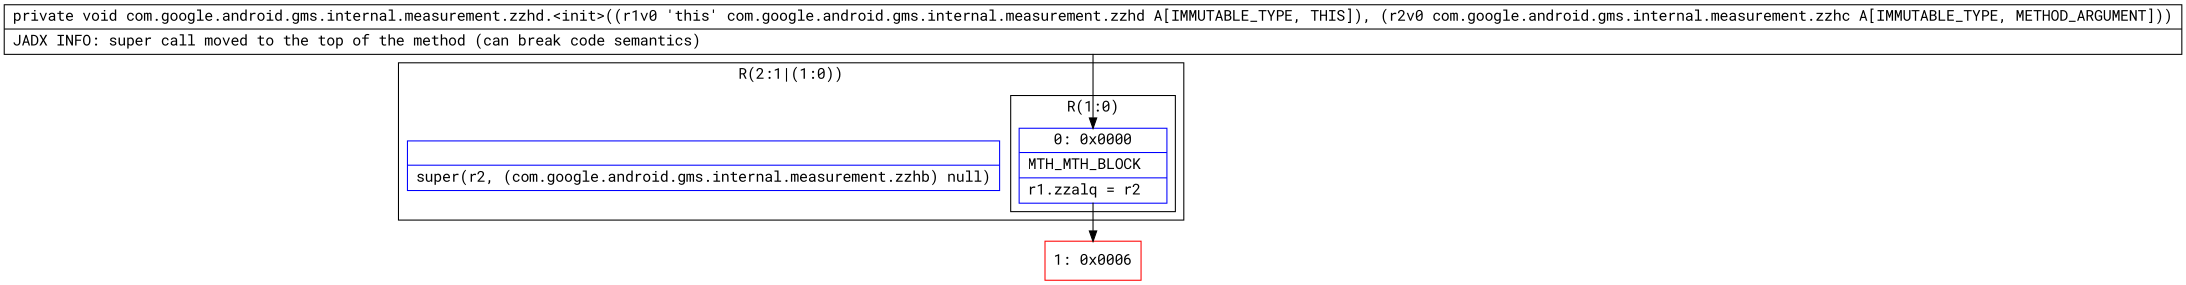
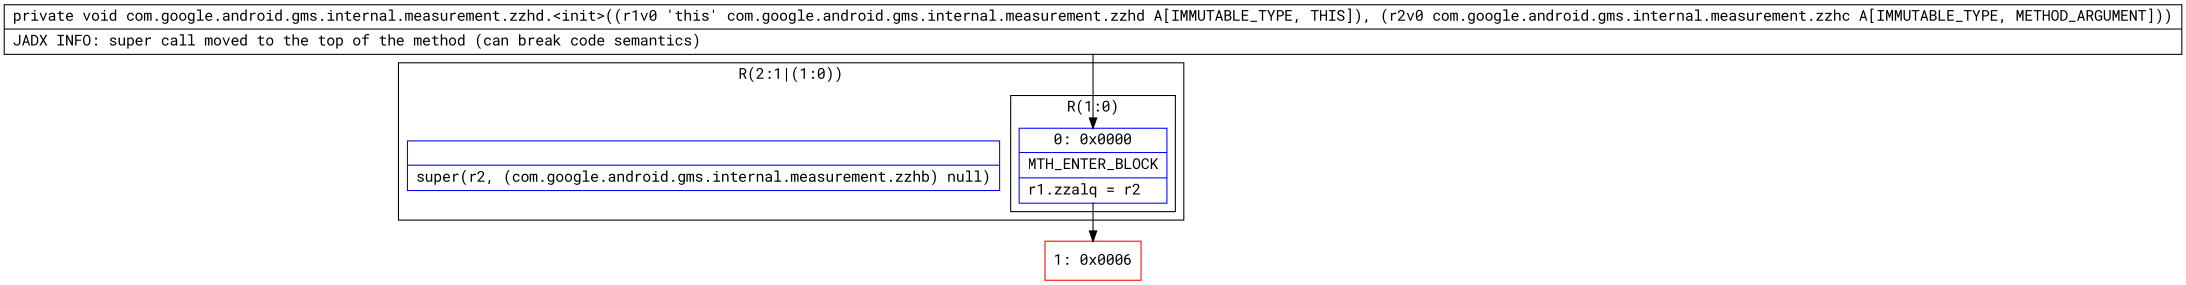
(1085, 165) -> (1093, 165)
